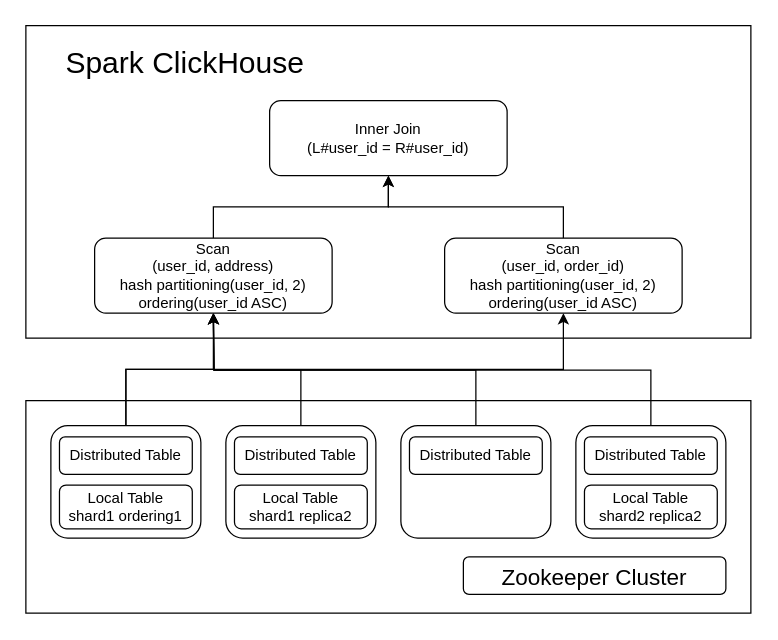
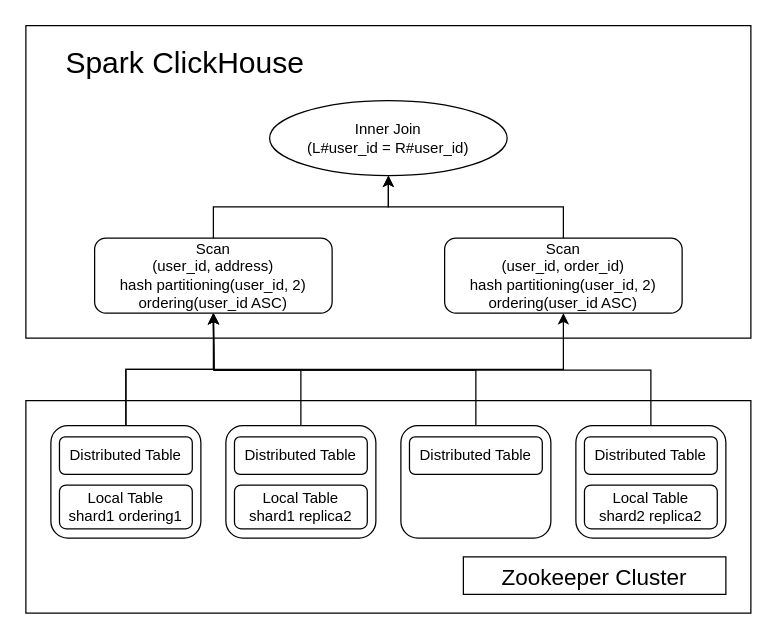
(388, 138) -> (388, 138)
(594, 576) -> (594, 576)
